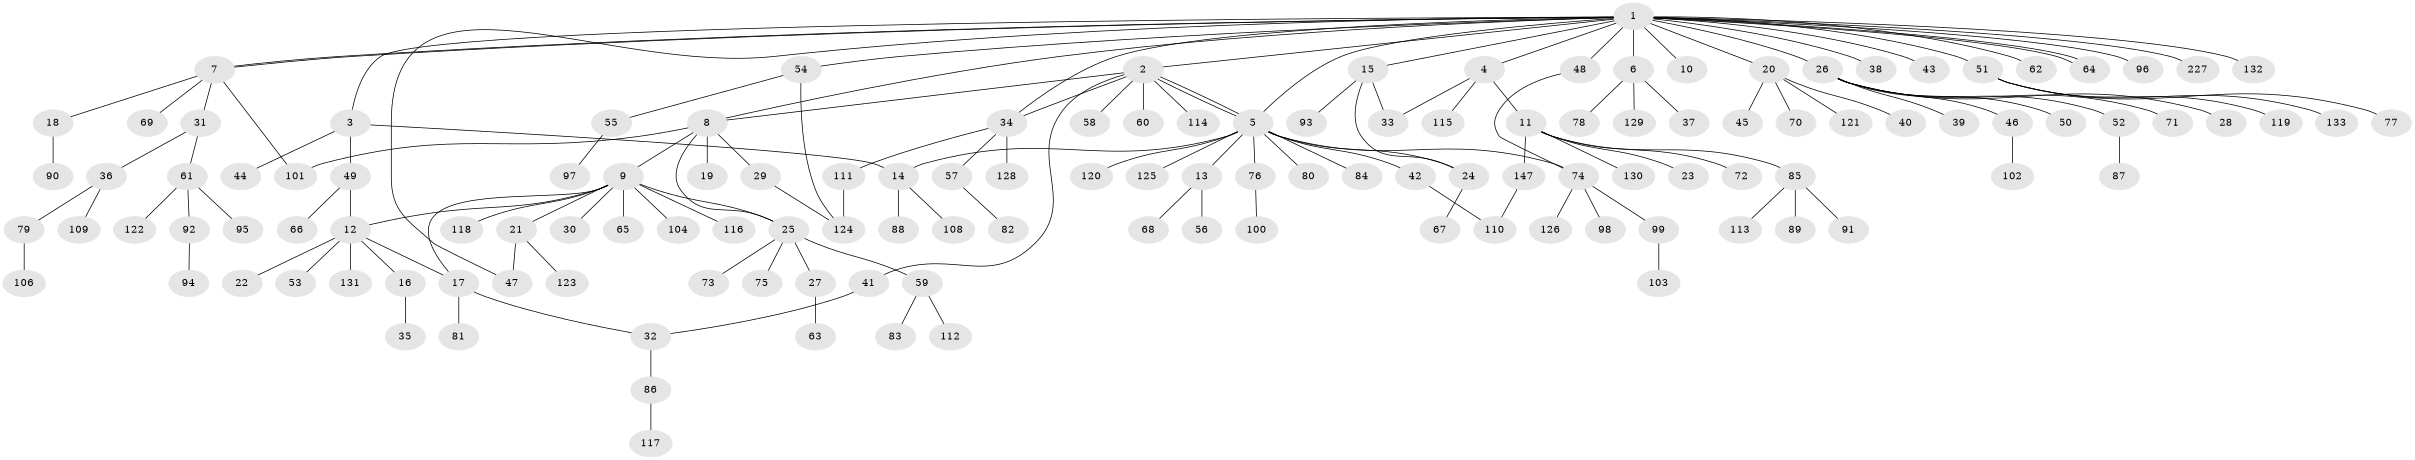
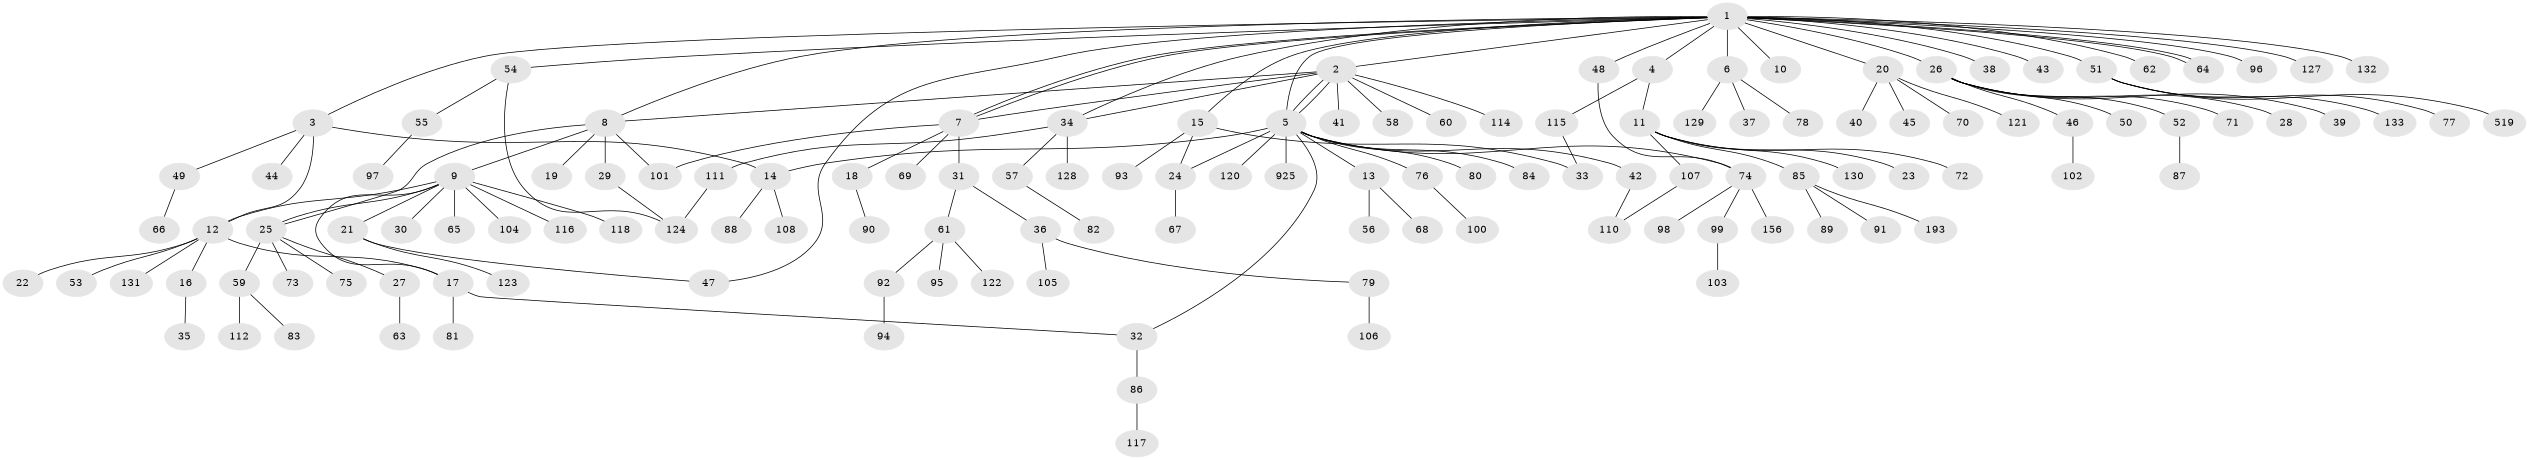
(2198, 70) -> (2312, 70)
none -> (1147, 95)
(1436, 96) -> (1570, 150)
(2281, 123) -> (2505, 123)
(1147, 177) -> (1286, 177)
(1524, 177) -> (1691, 177)
(351, 203) -> (291, 198)
(79, 230) -> (1048, 283)
(1551, 230) -> (1773, 230)
(1740, 230) -> (1936, 230)
(763, 317) -> (1268, 252)
